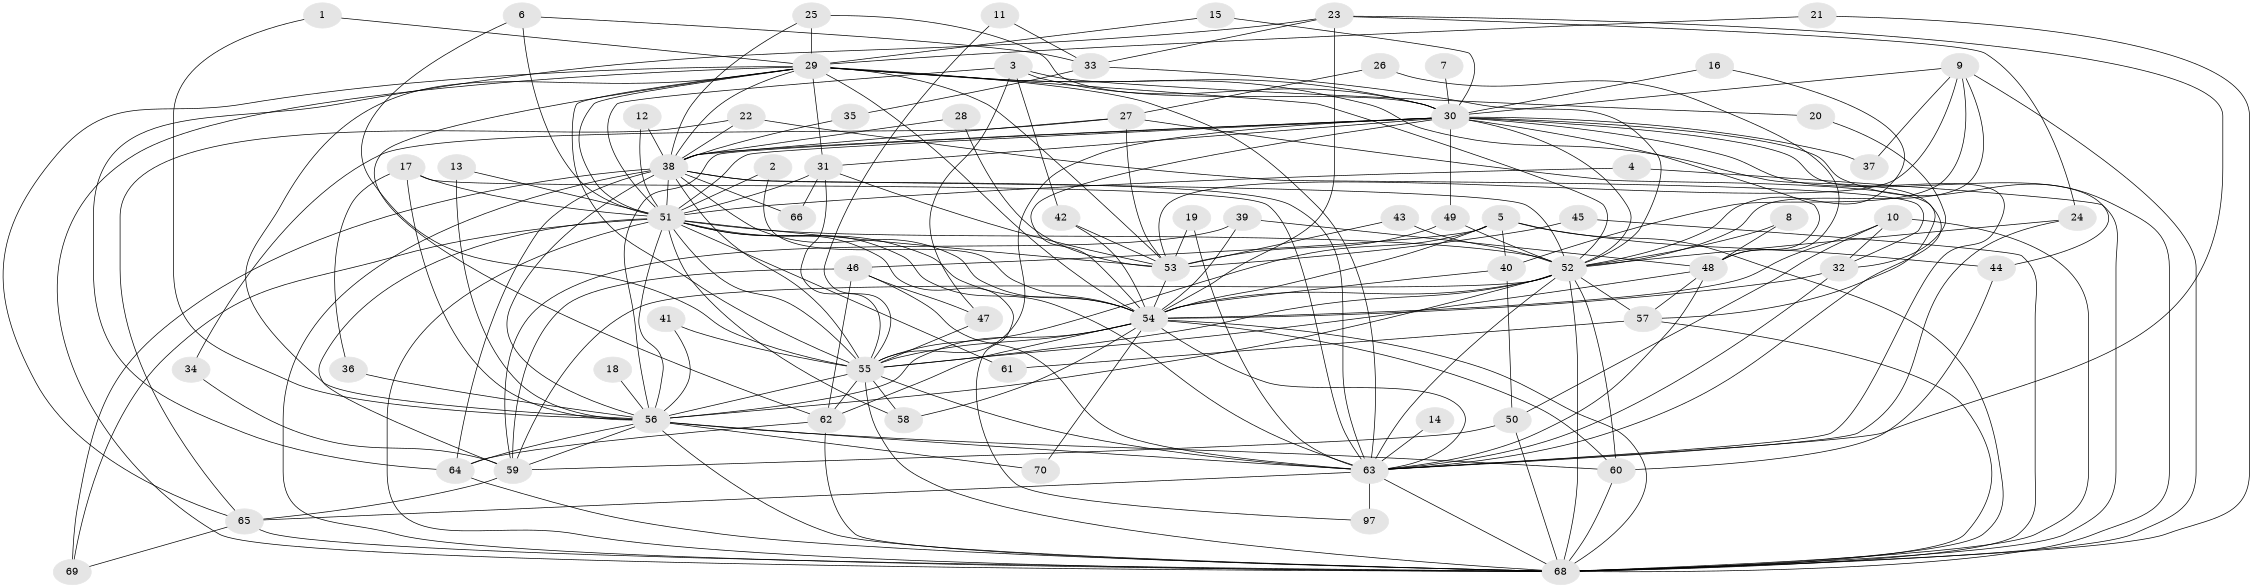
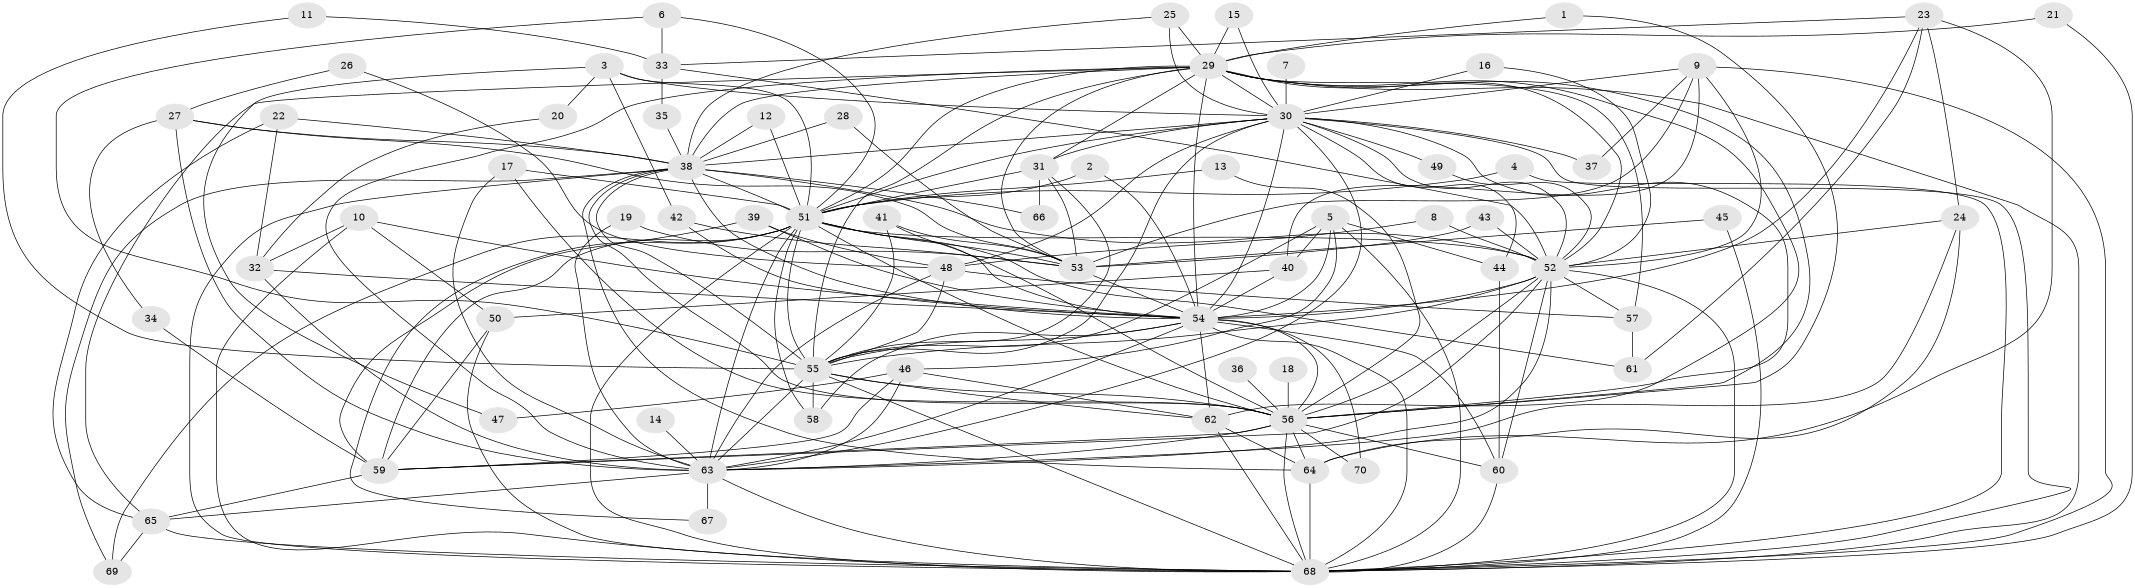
(2221, 182) -> (1808, 212)
(1238, 194) -> none
(1313, 247) -> (971, 242)
(336, 255) -> none
(933, 341) -> none
none -> (1703, 435)
(1985, 505) -> none
(1370, 521) -> (708, 521)
